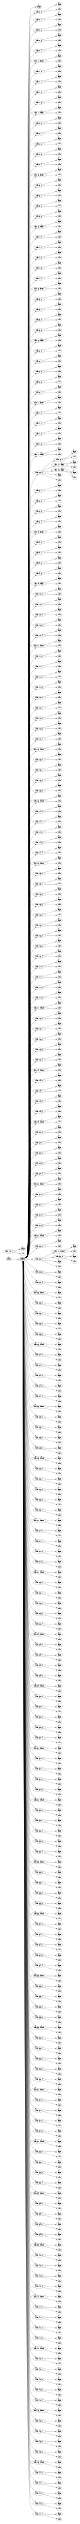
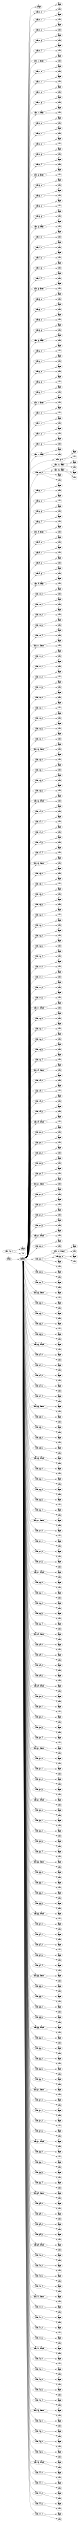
(47, 466) -> (28, 852)
